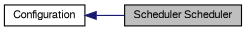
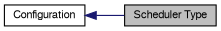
(183, 15) -> (170, 15)
